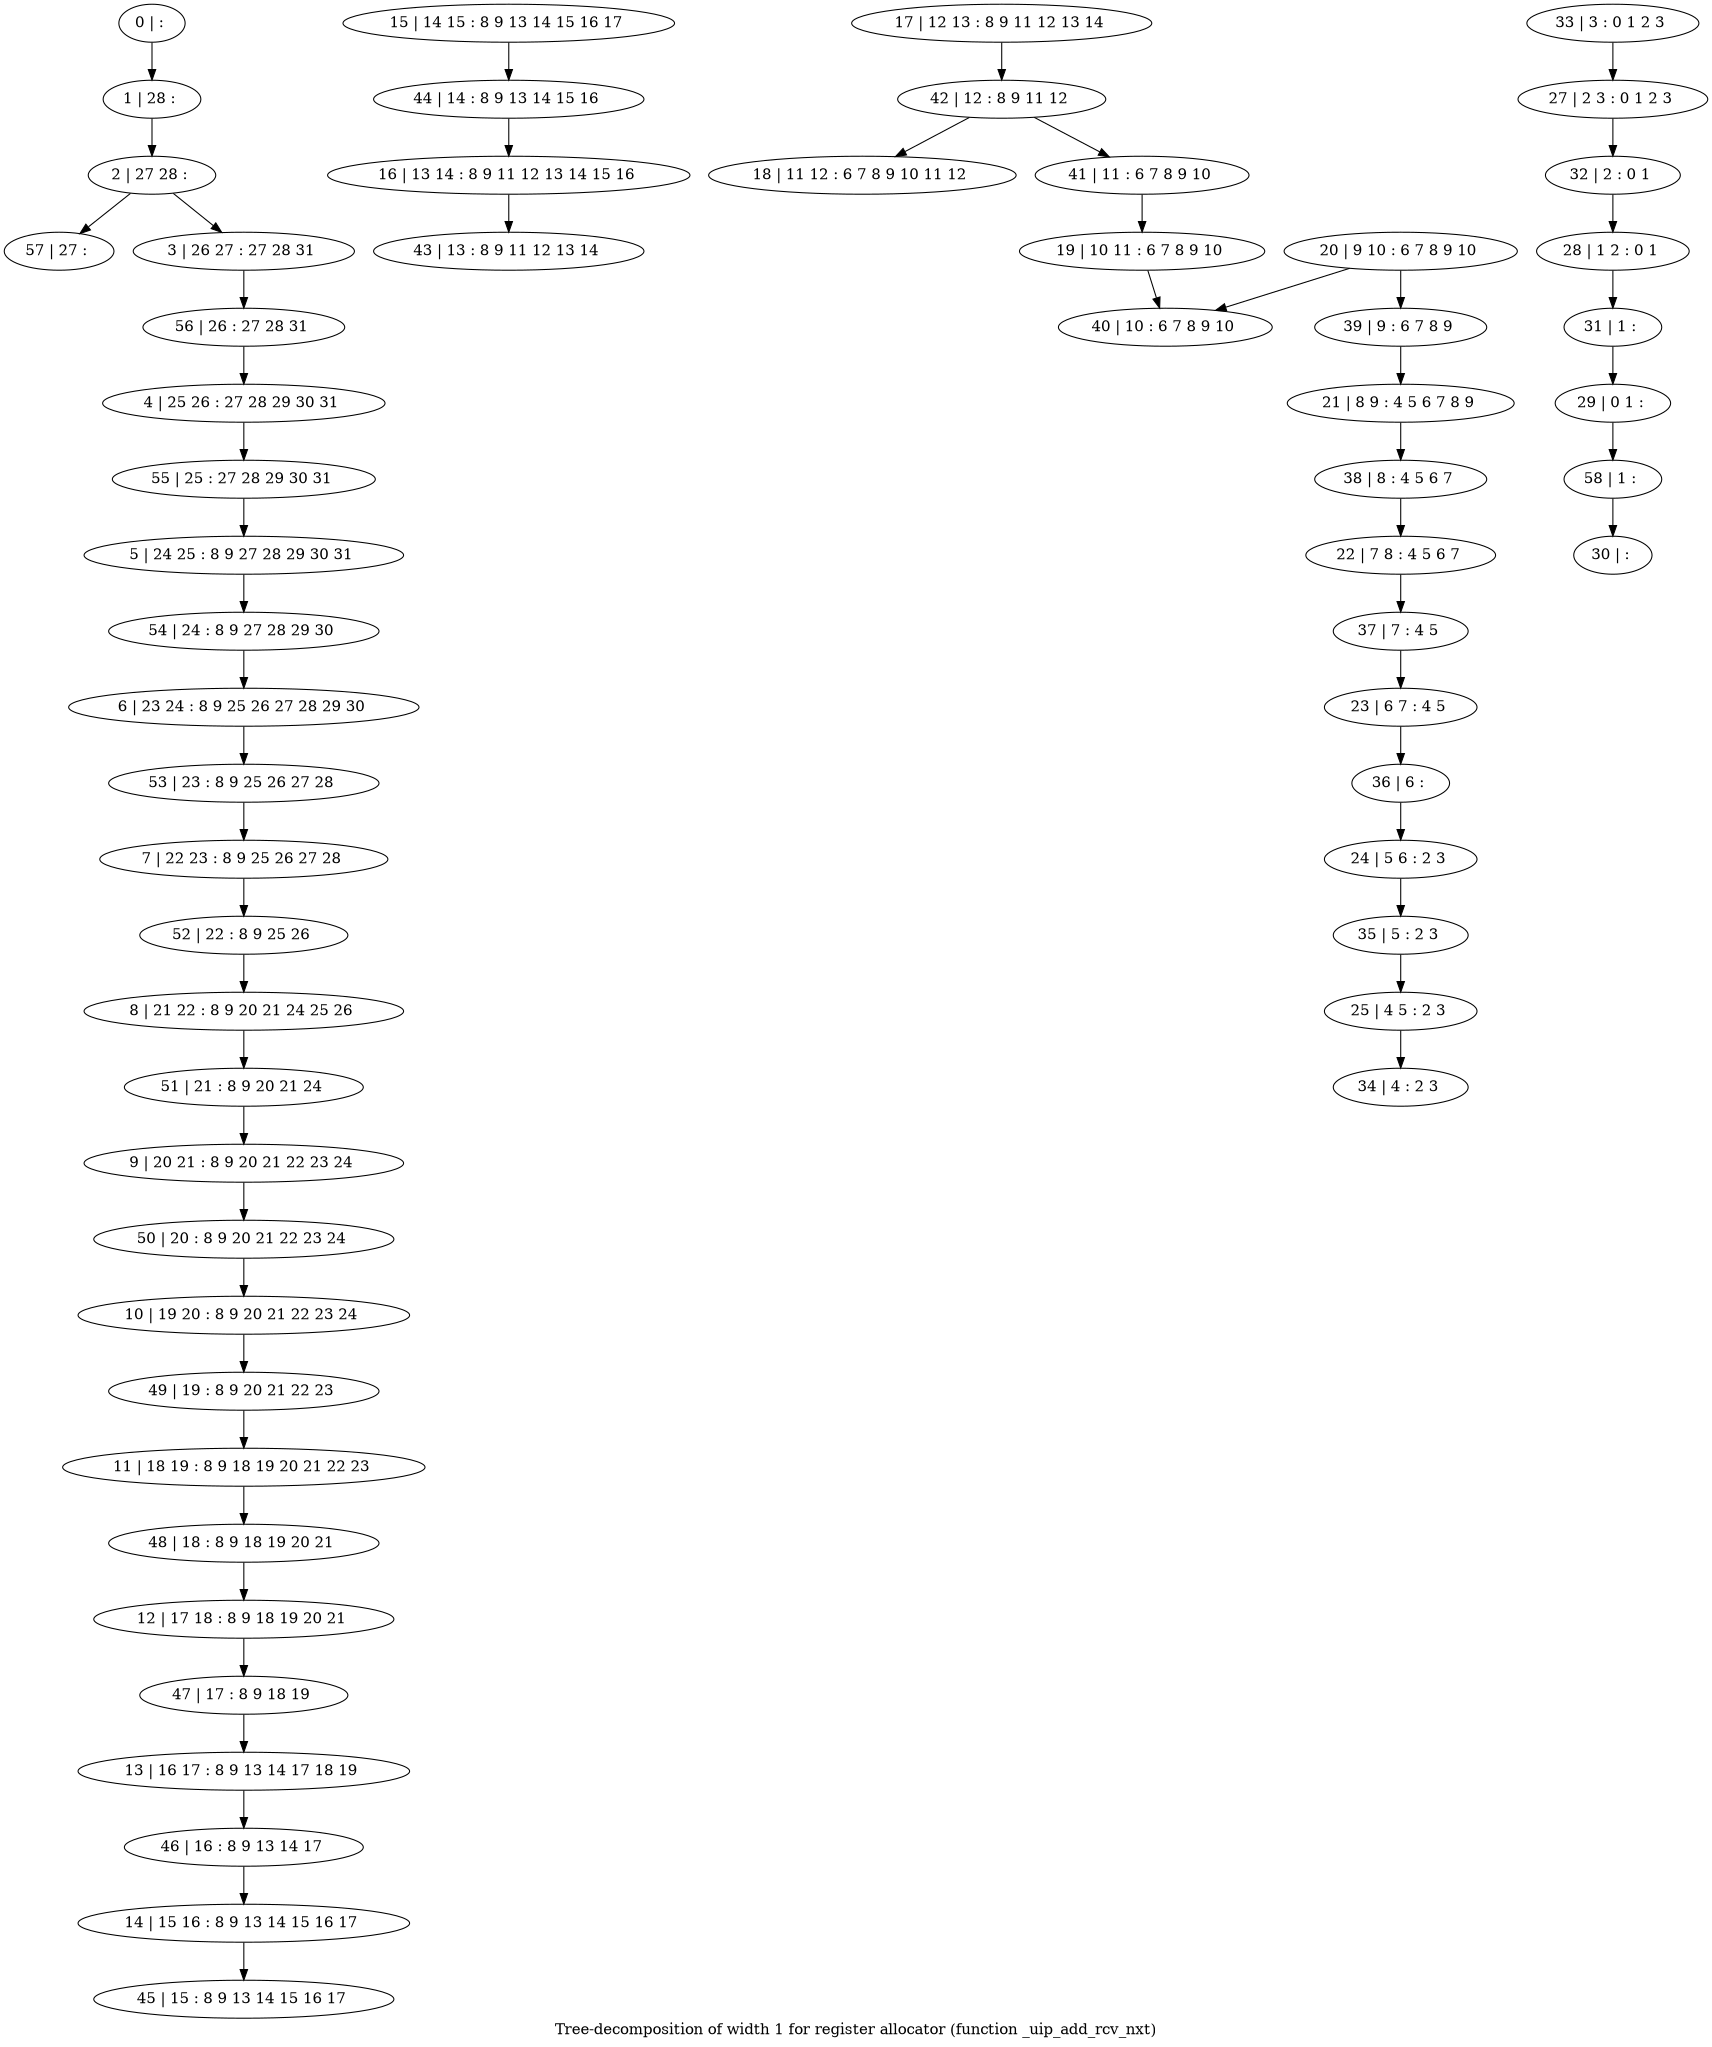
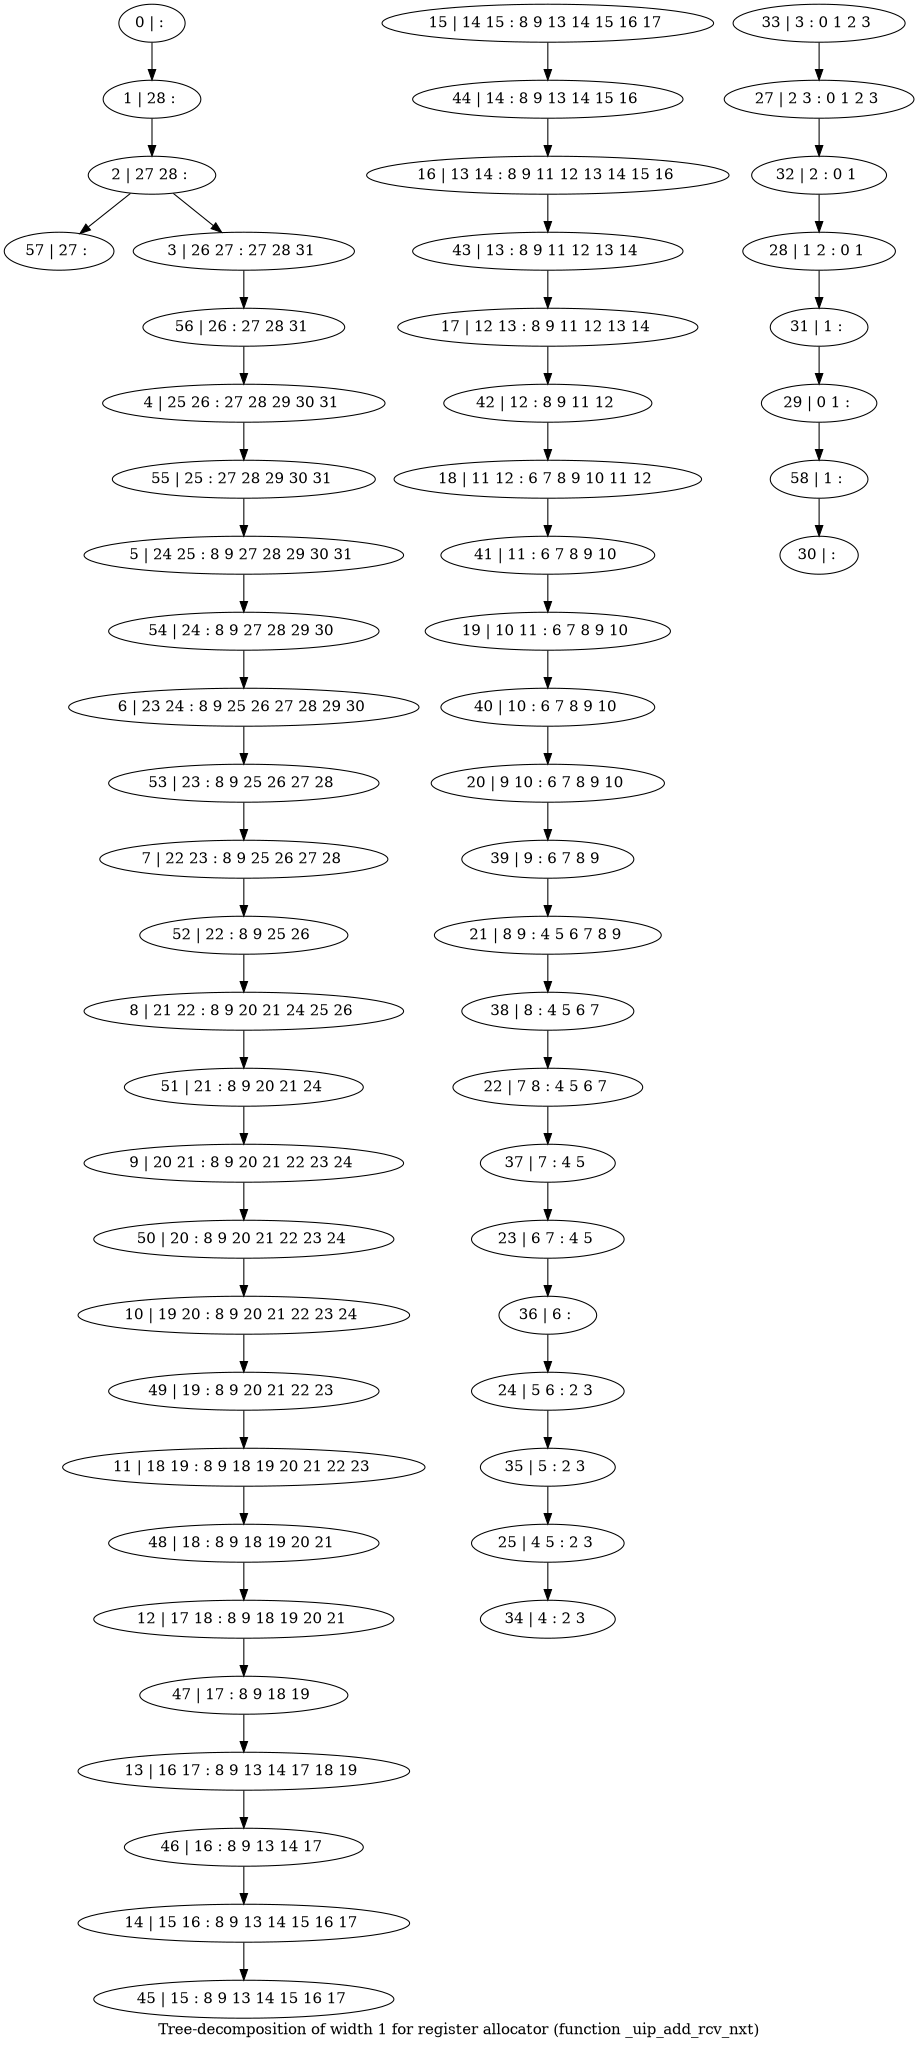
(1067, 135) -> (548, 512)
none -> (548, 284)
(1288, 288) -> (548, 740)
